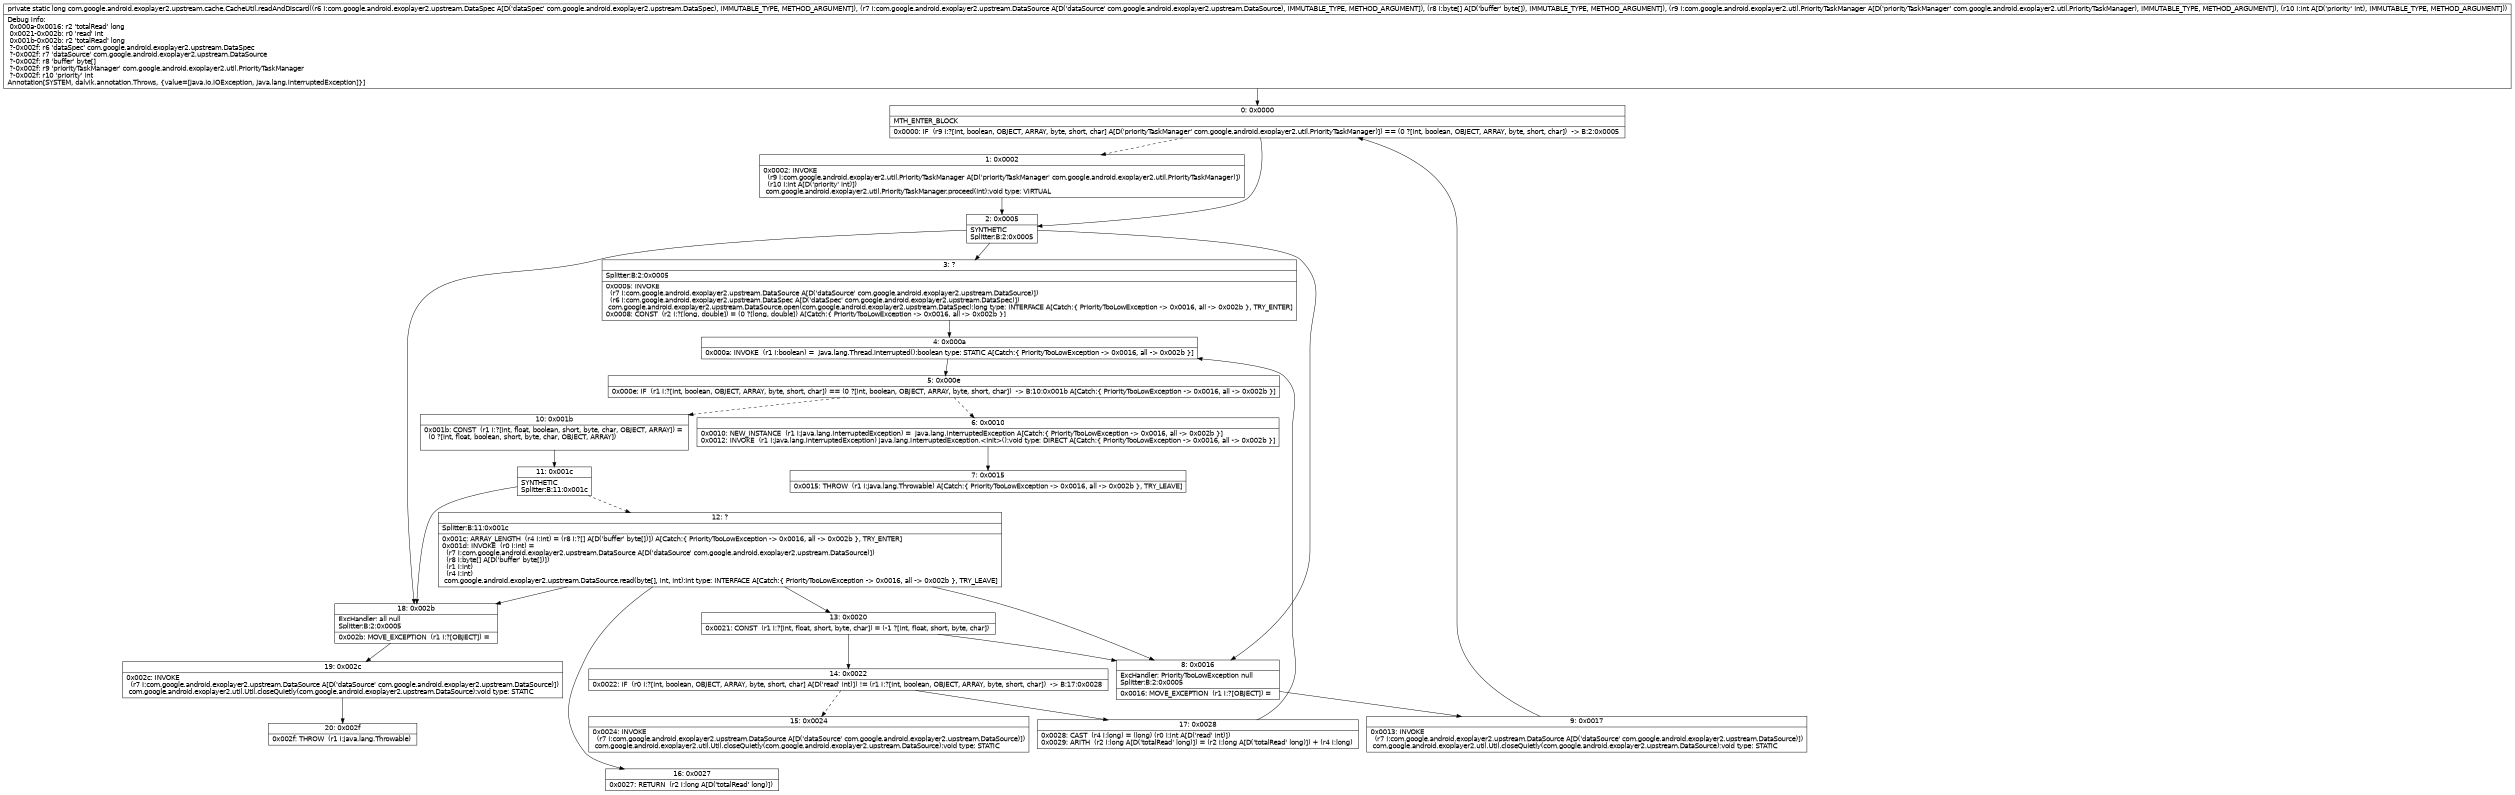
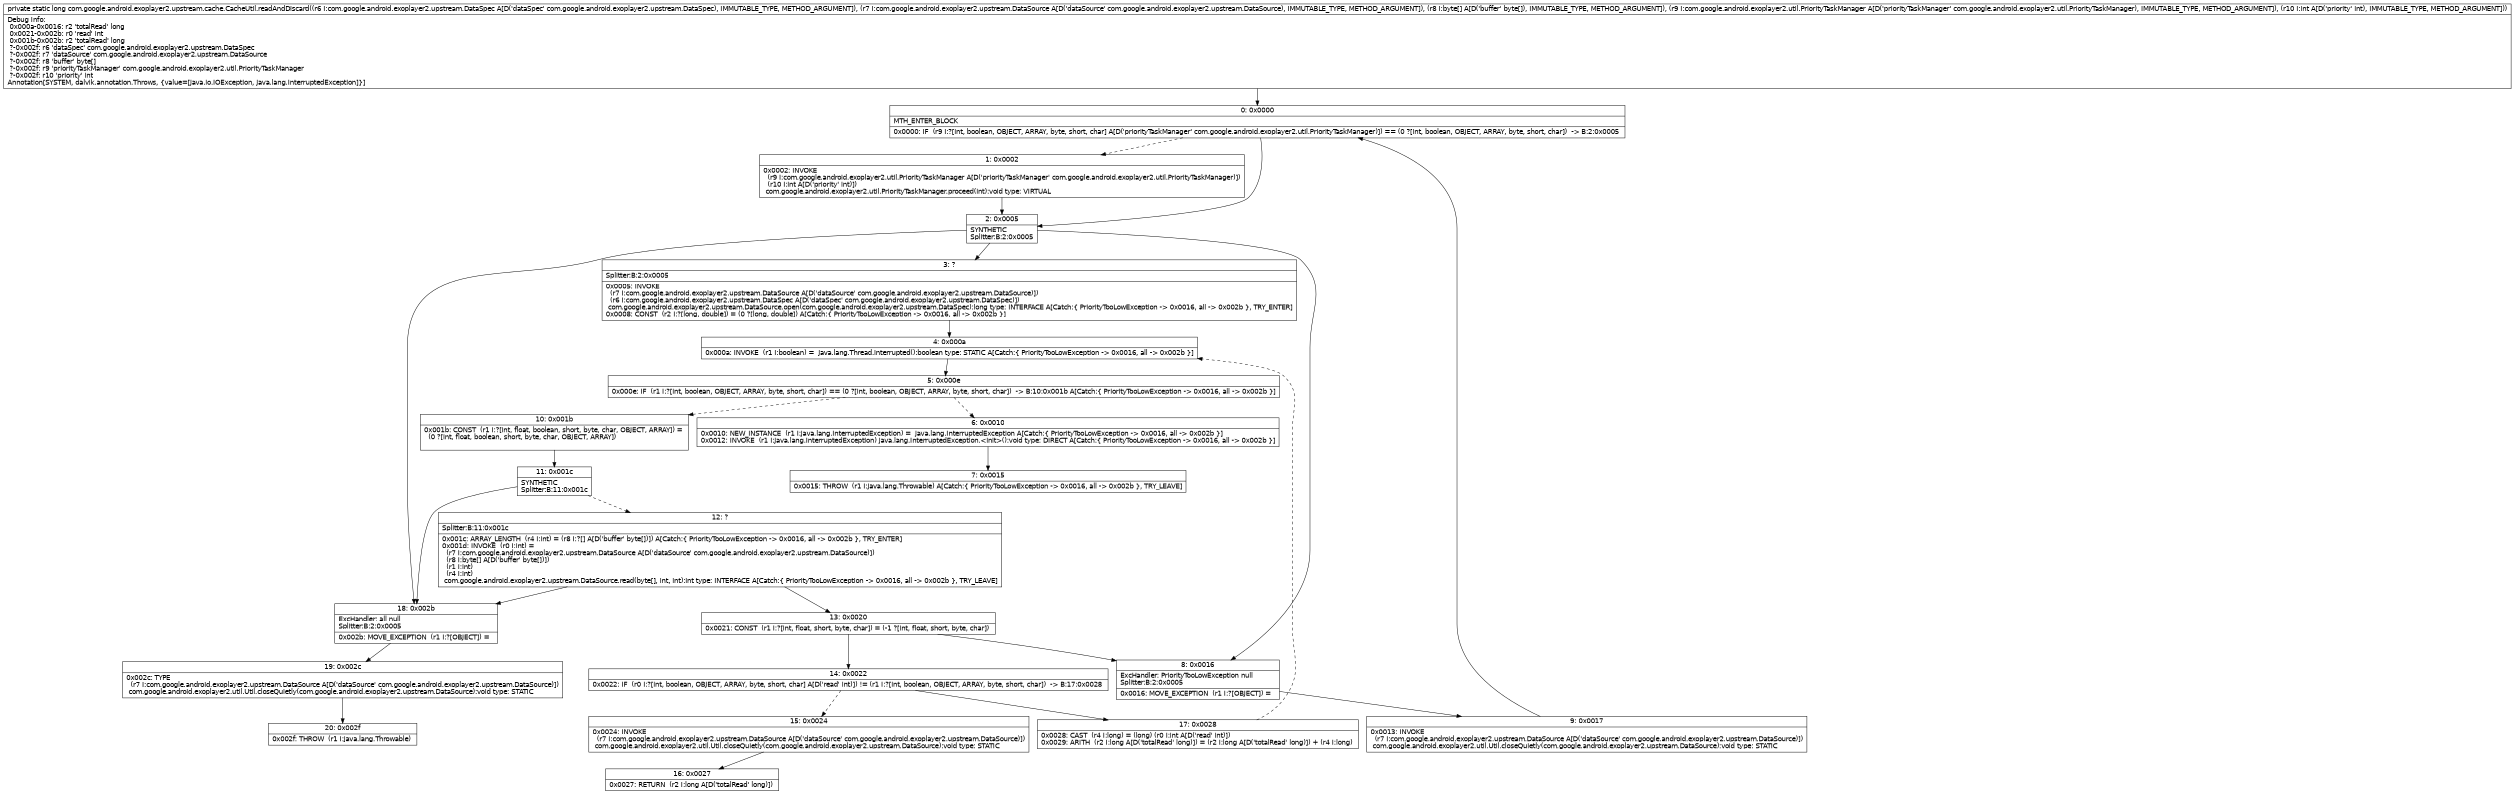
(1292, 513) -> (1292, 513)
(1043, 617) -> none
(577, 677) -> (744, 760)
(155, 678) -> (151, 678)
